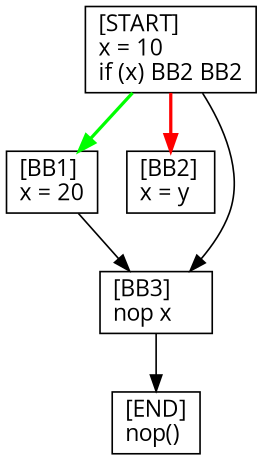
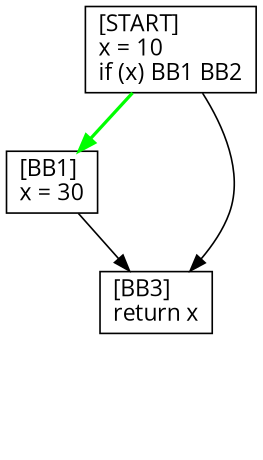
(171, 50) -> (171, 50)
(52, 182) -> (52, 182)
(171, 182) -> none
(156, 303) -> (156, 303)
(156, 423) -> none
